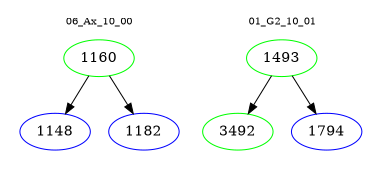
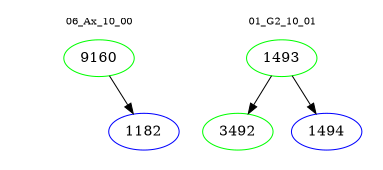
(99, 58) -> (99, 58)
(55, 132) -> none
(327, 132) -> (327, 132)
